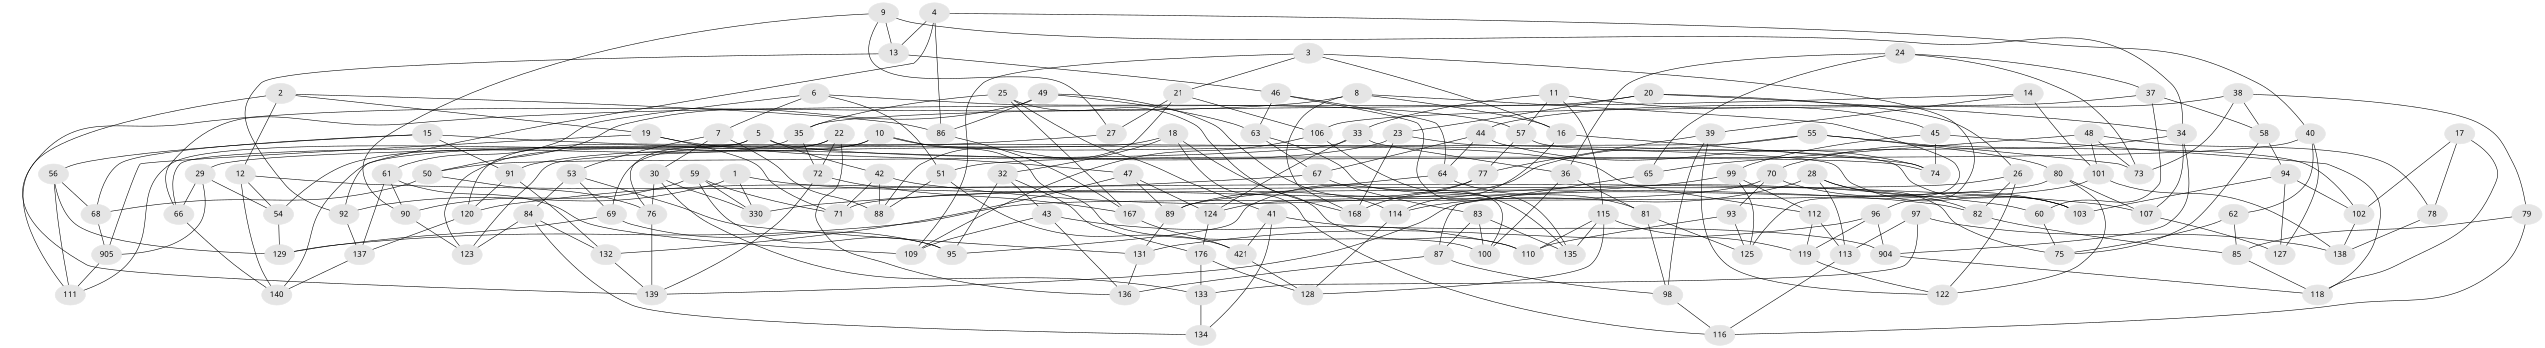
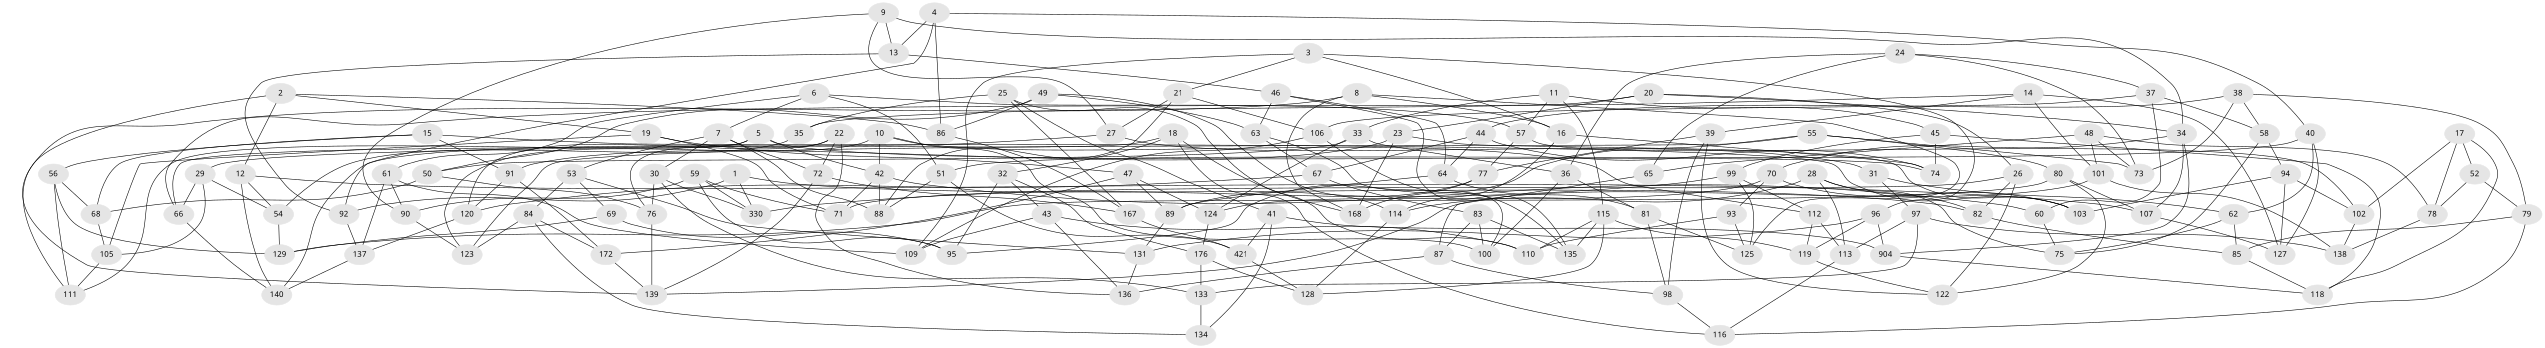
none -> (2194, 120)
(727, 148) -> (880, 154)
(809, 154) -> (770, 155)
none -> (1874, 174)
none -> (2475, 174)
(107, 255) -> (107, 255)
(606, 255) -> (606, 255)
